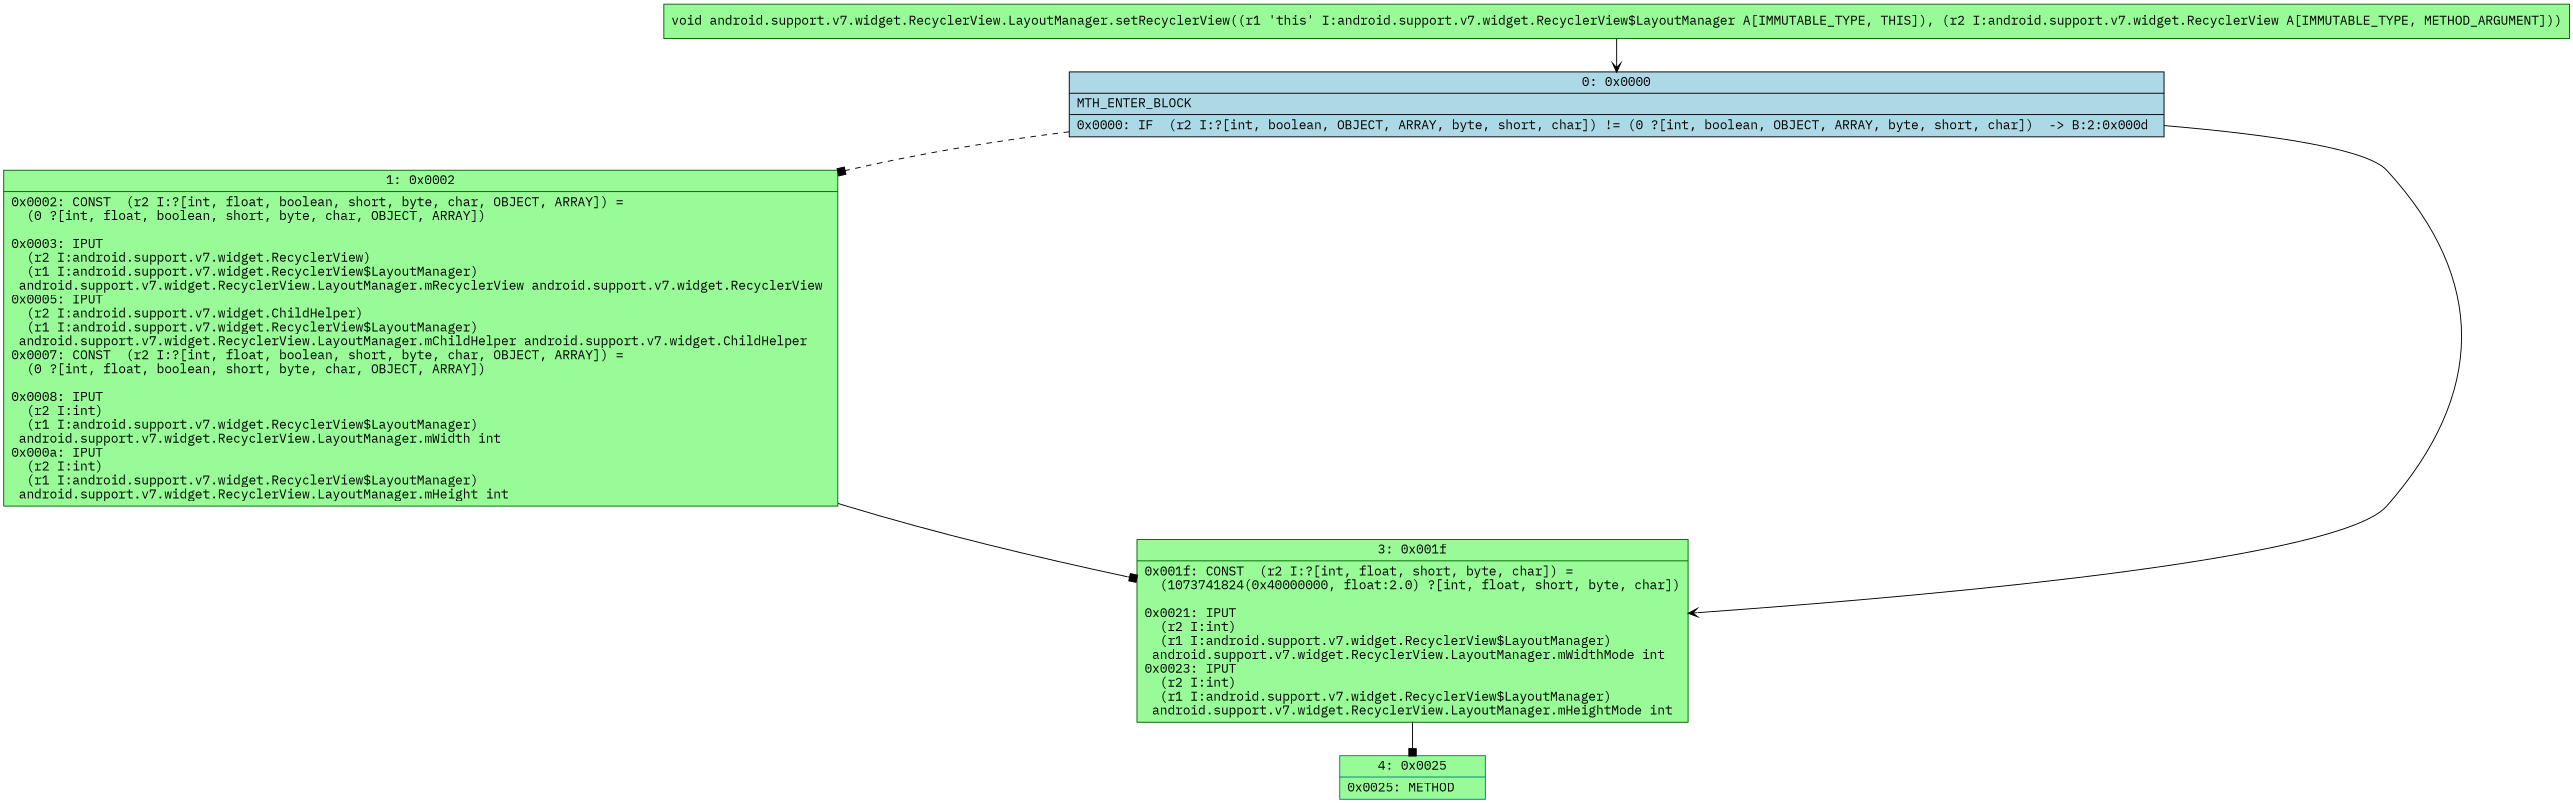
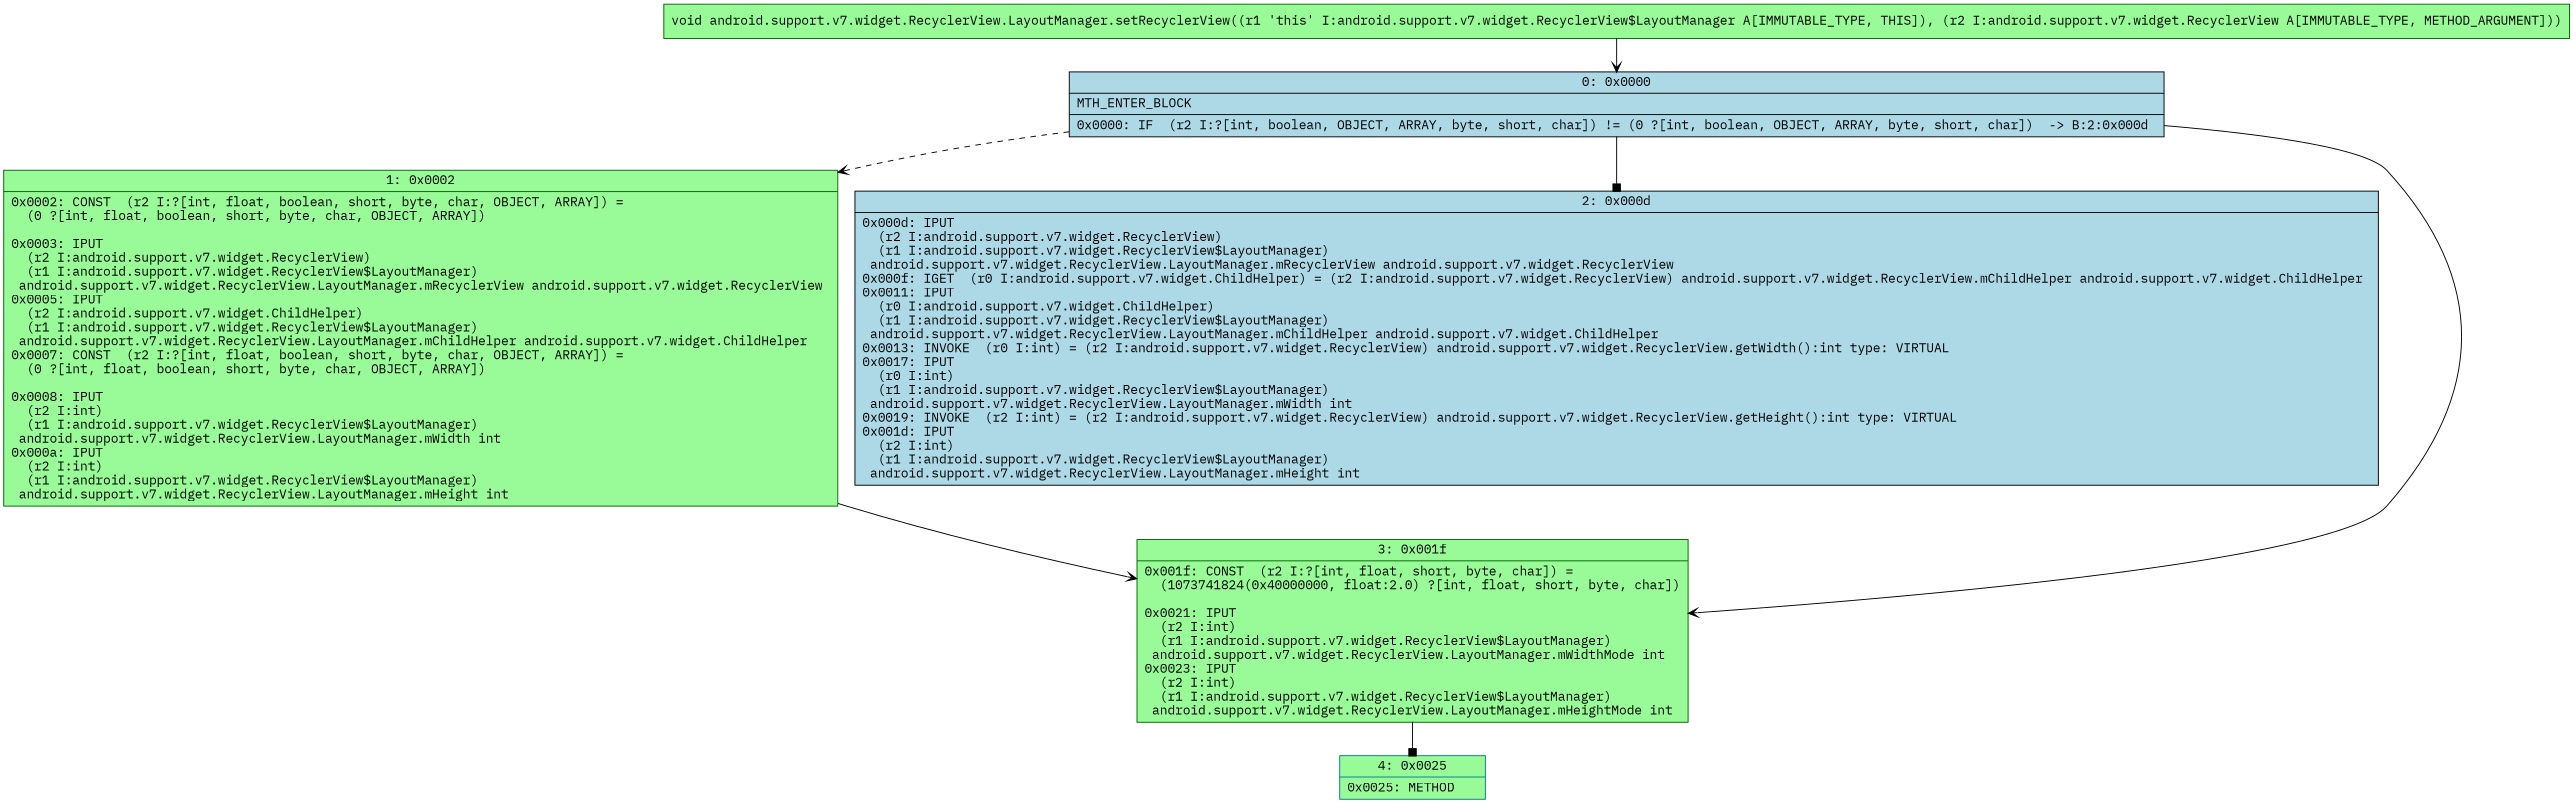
(958, 148) -> (958, 148)
none -> (1617, 338)
(982, 543) -> (982, 543)
